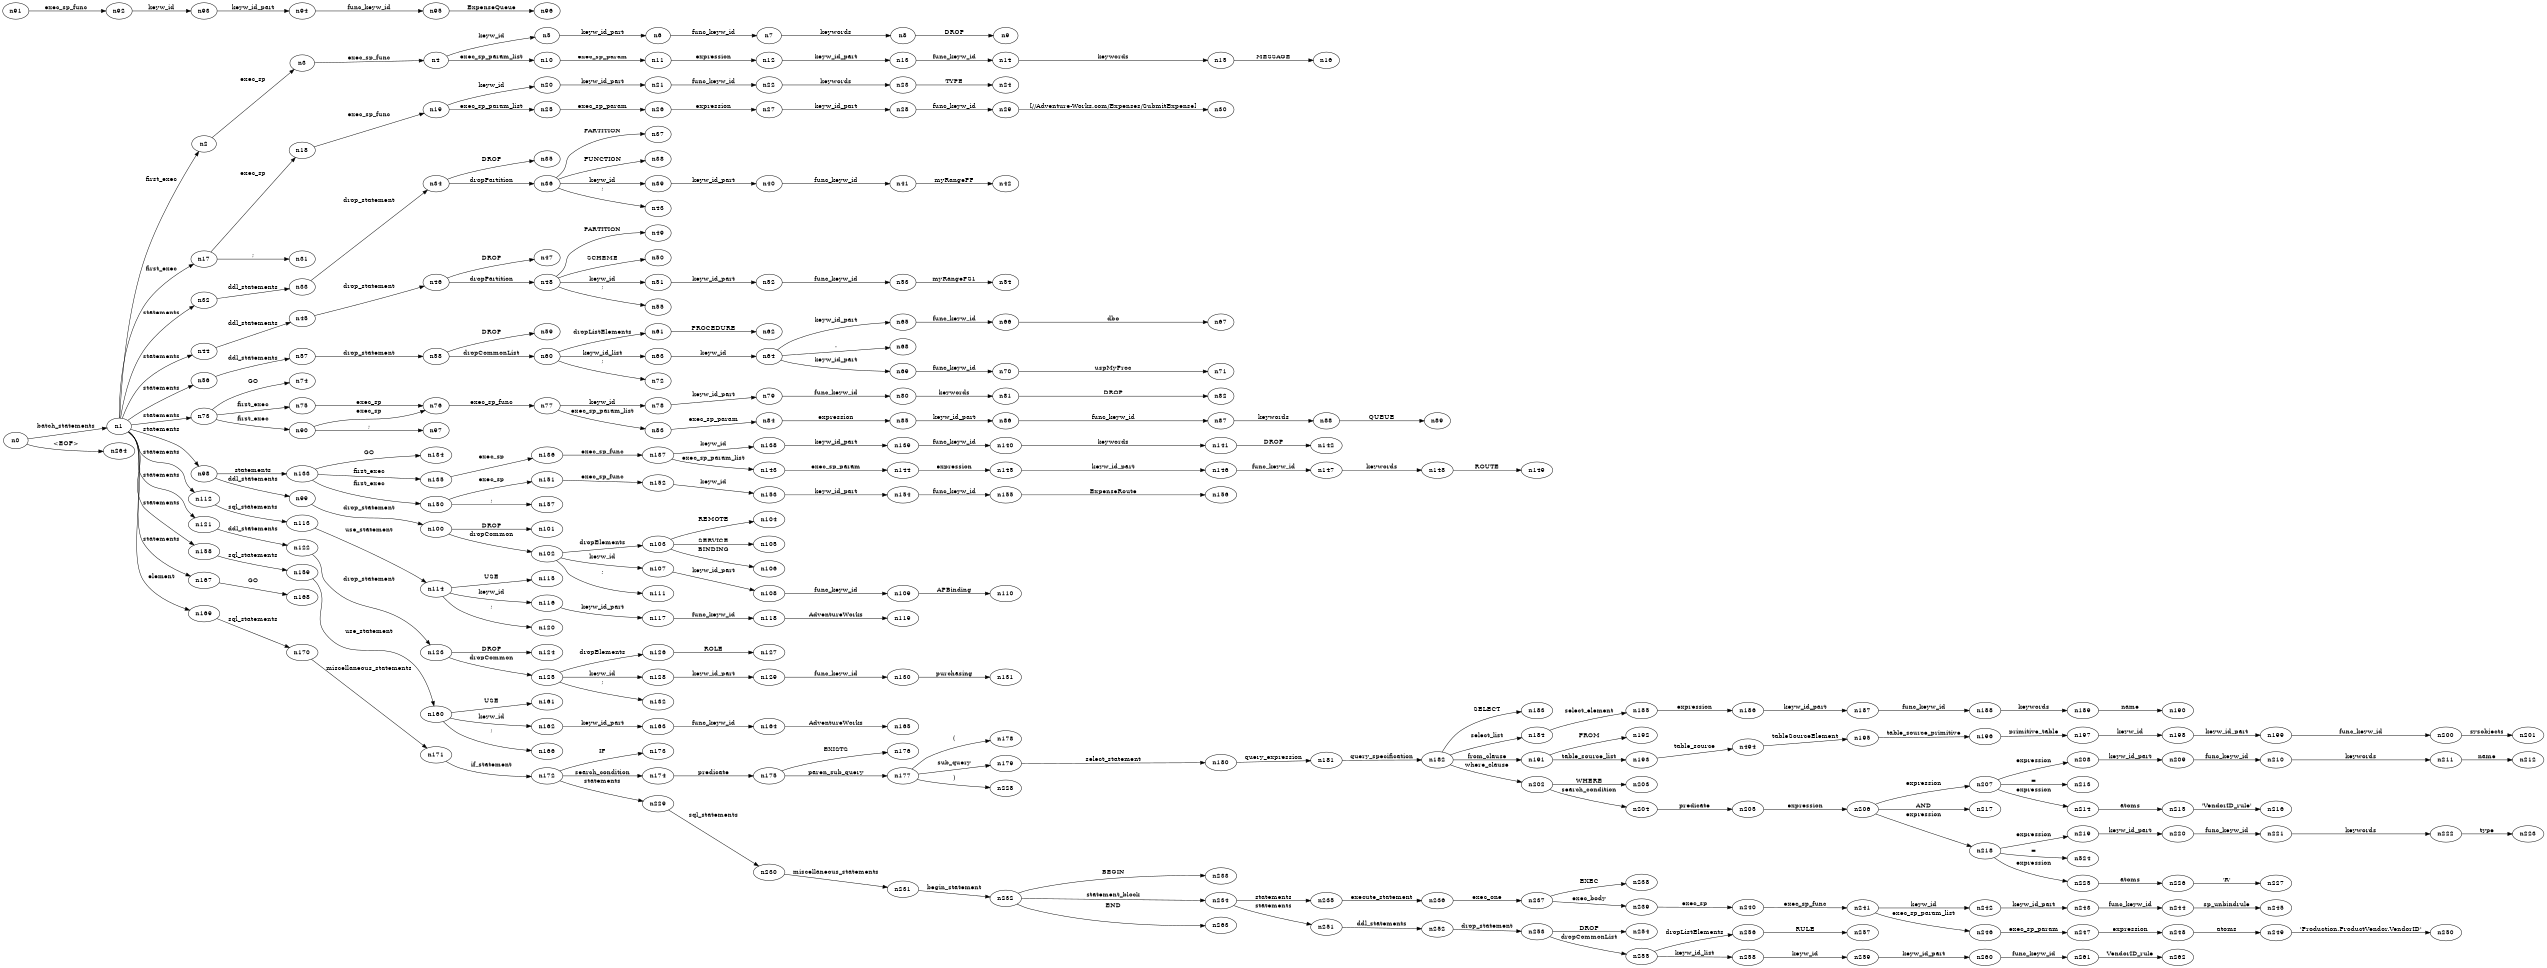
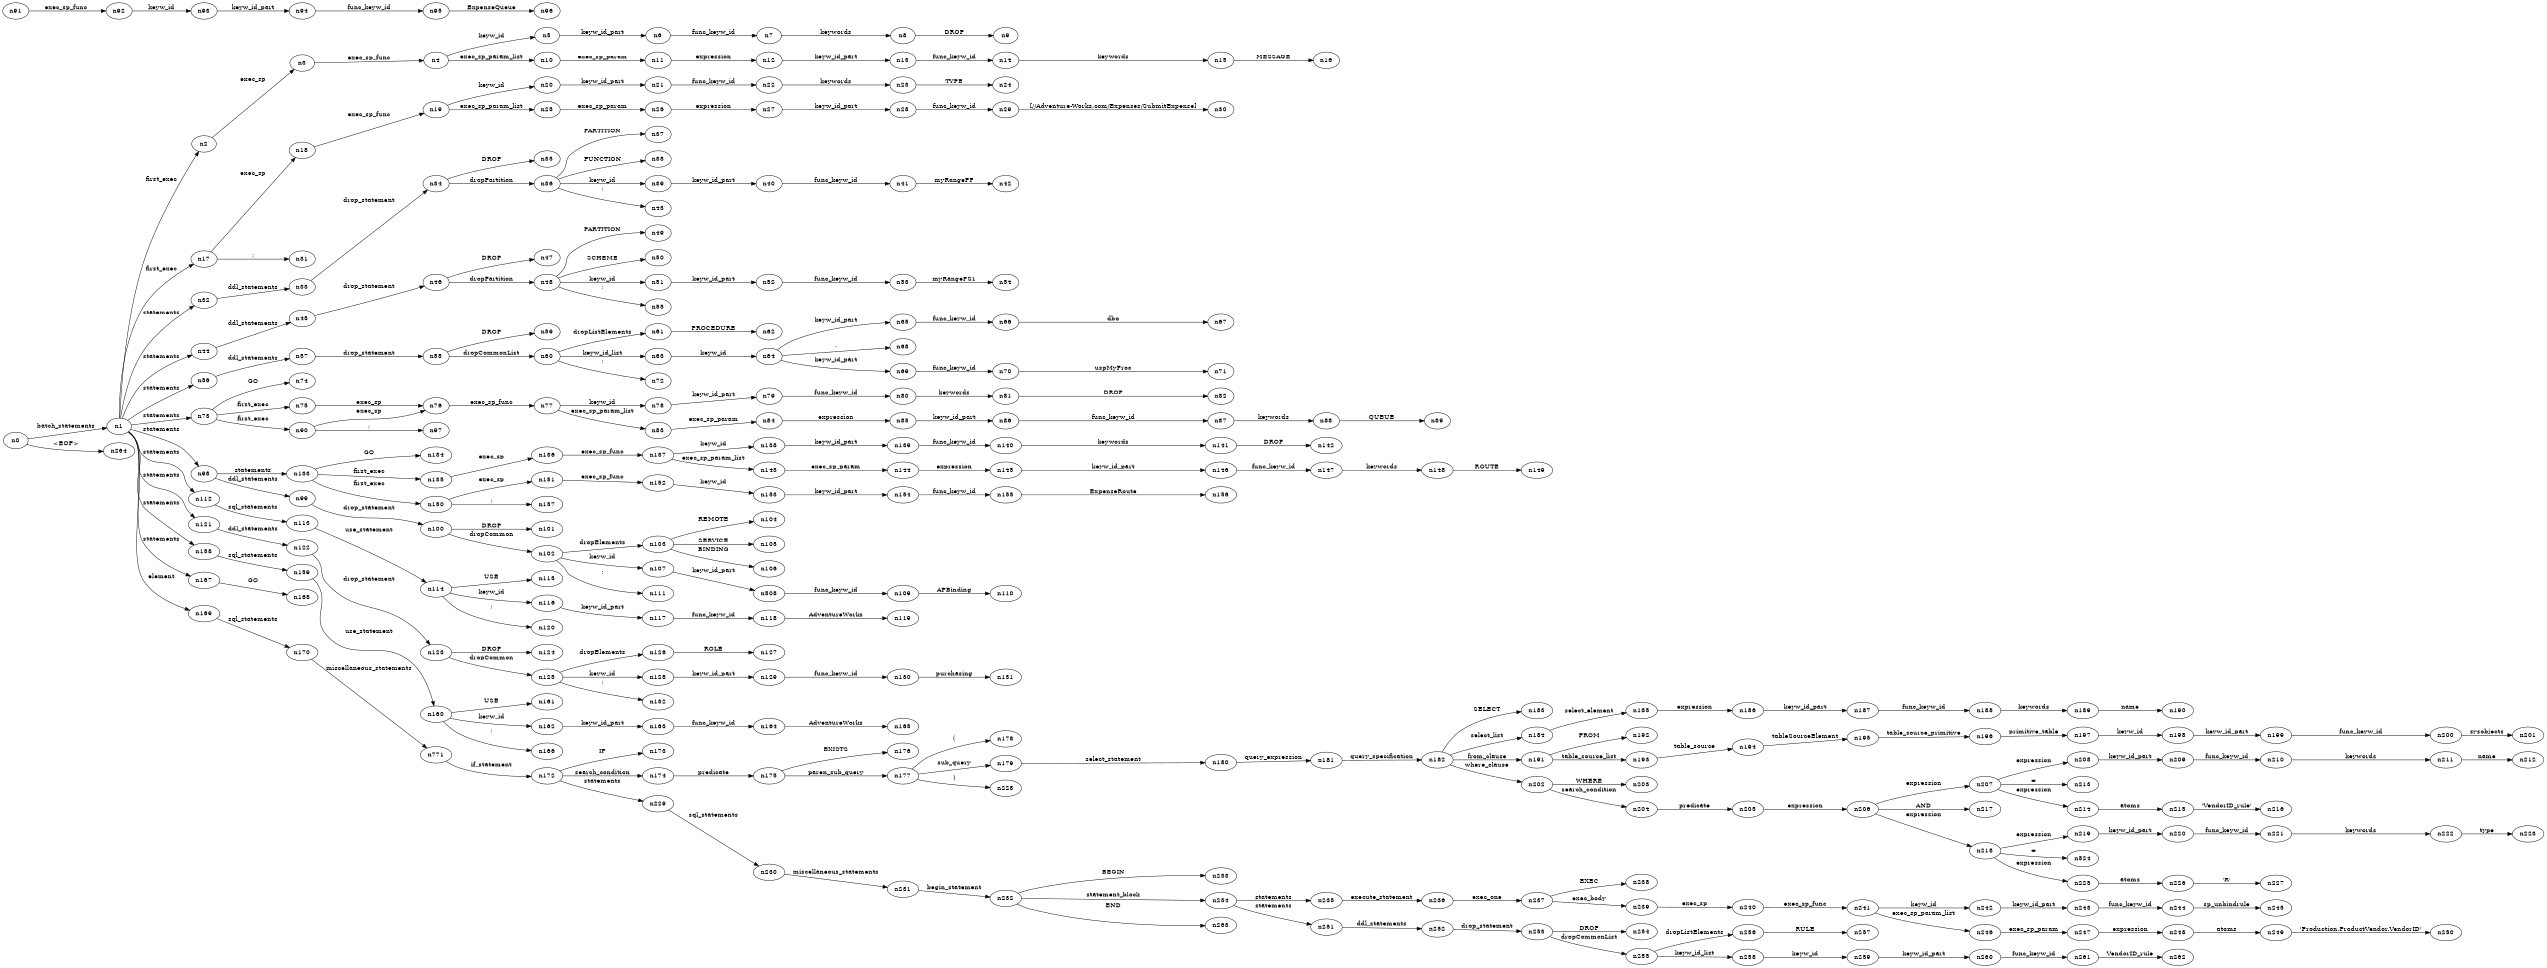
(769, 594) -> (769, 594)
(1748, 747) -> (1748, 747)
(436, 755) -> (436, 755)
